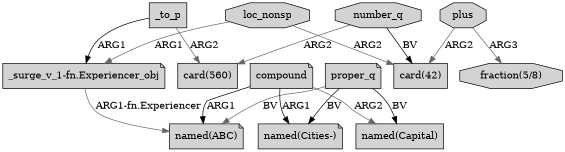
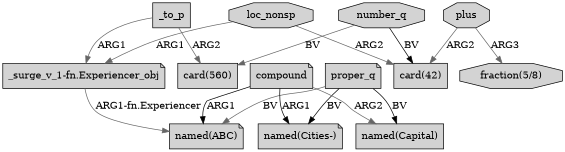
(113, 30) -> (115, 29)
(318, 46) -> (312, 46)
